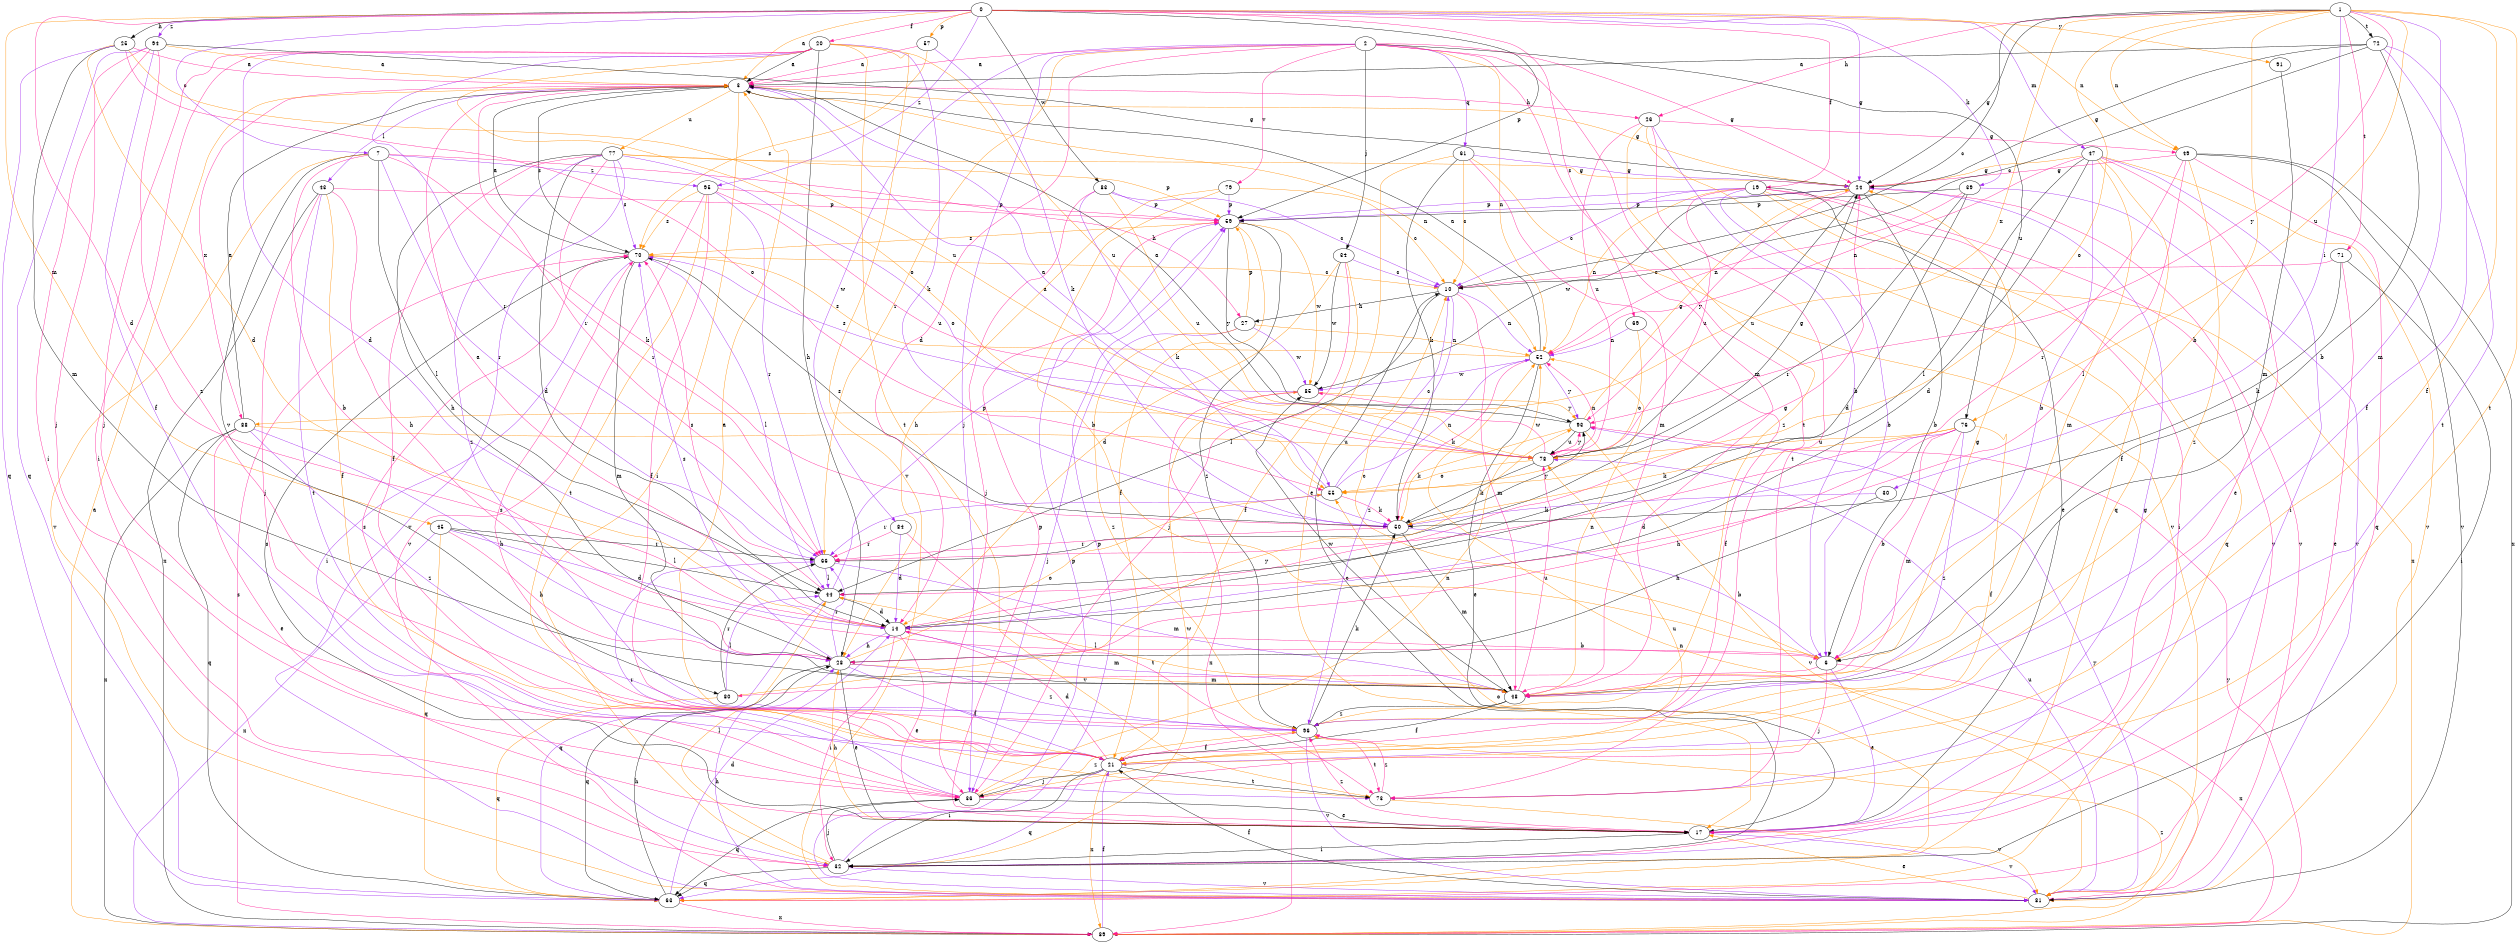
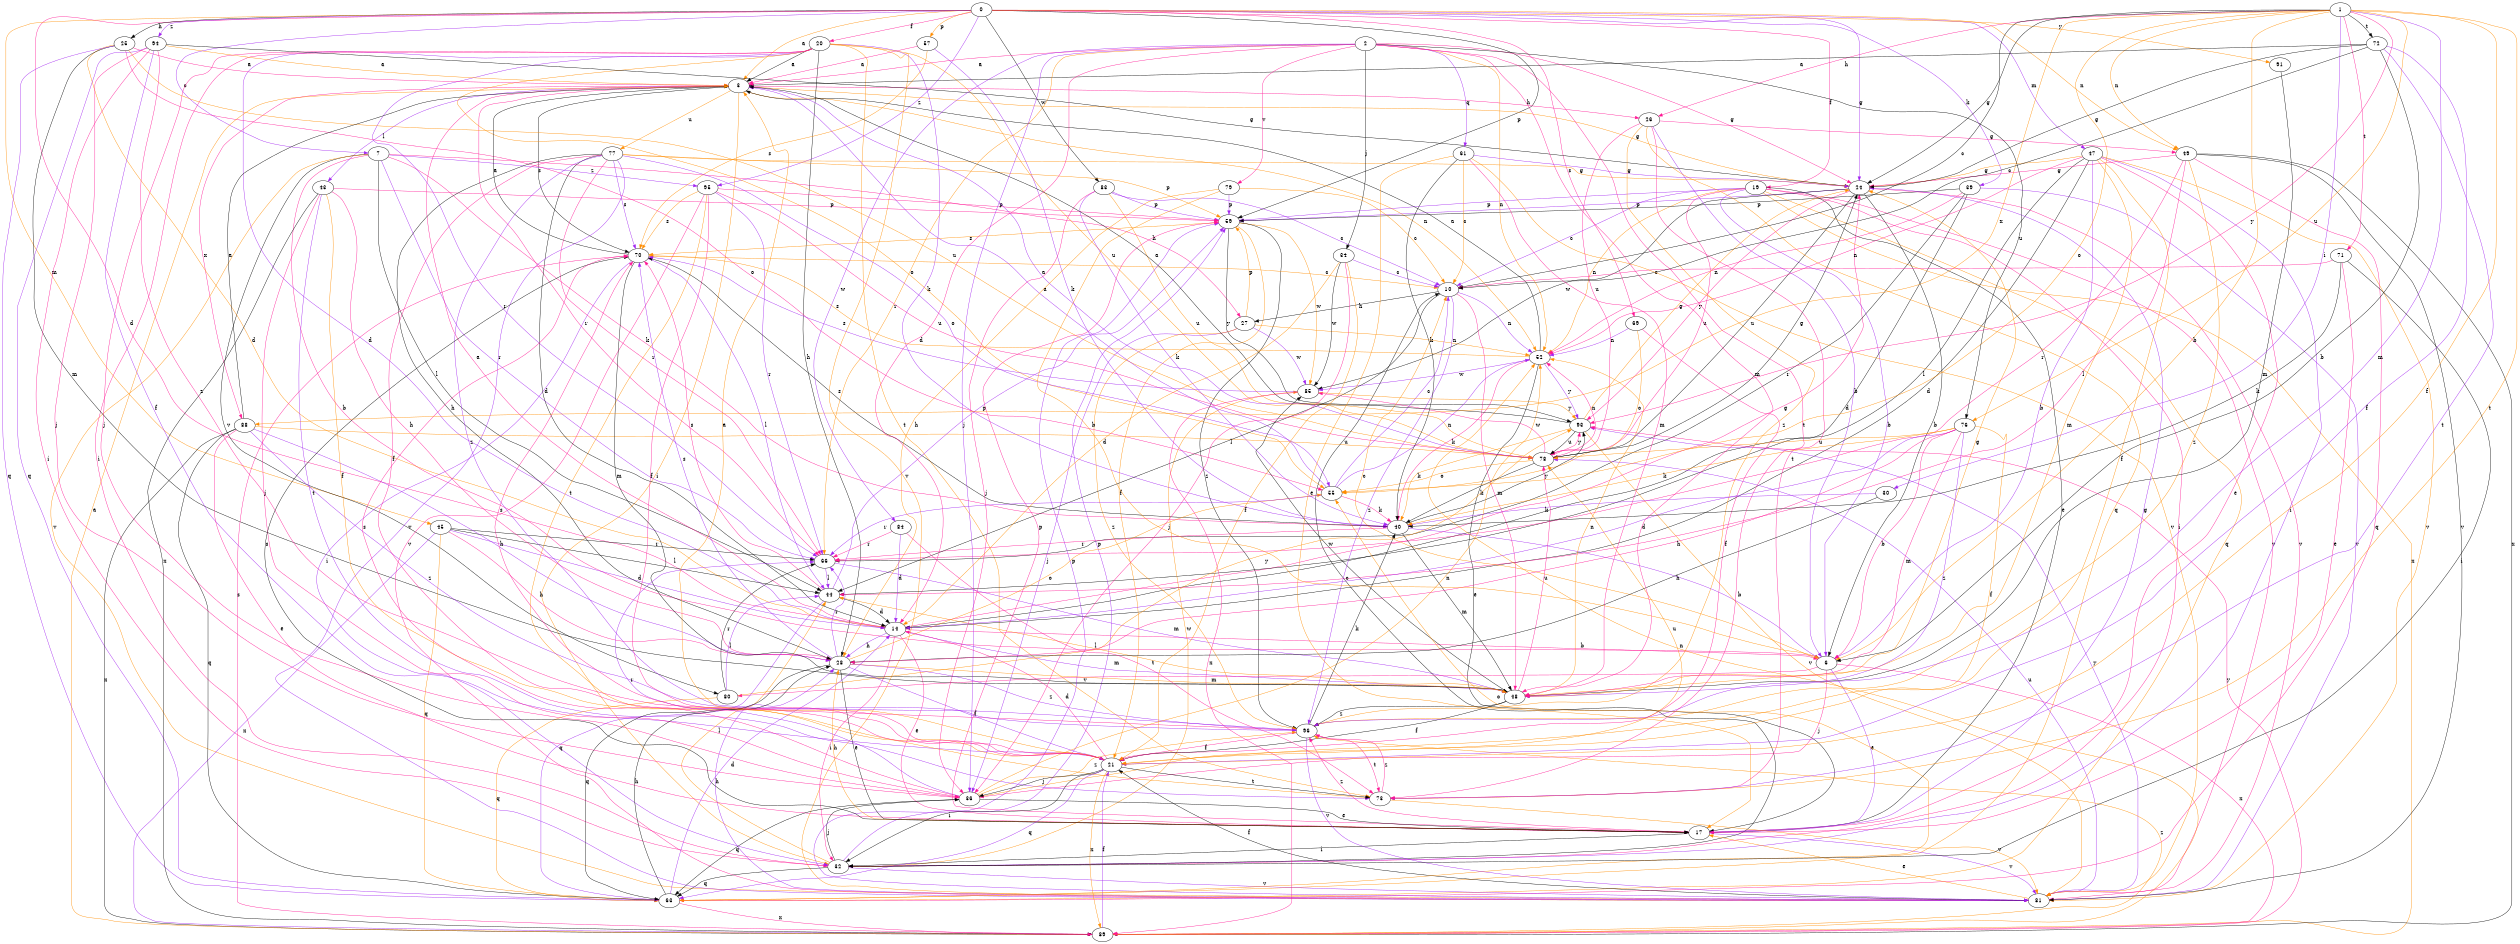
(1398, 527) -> (1398, 527)
